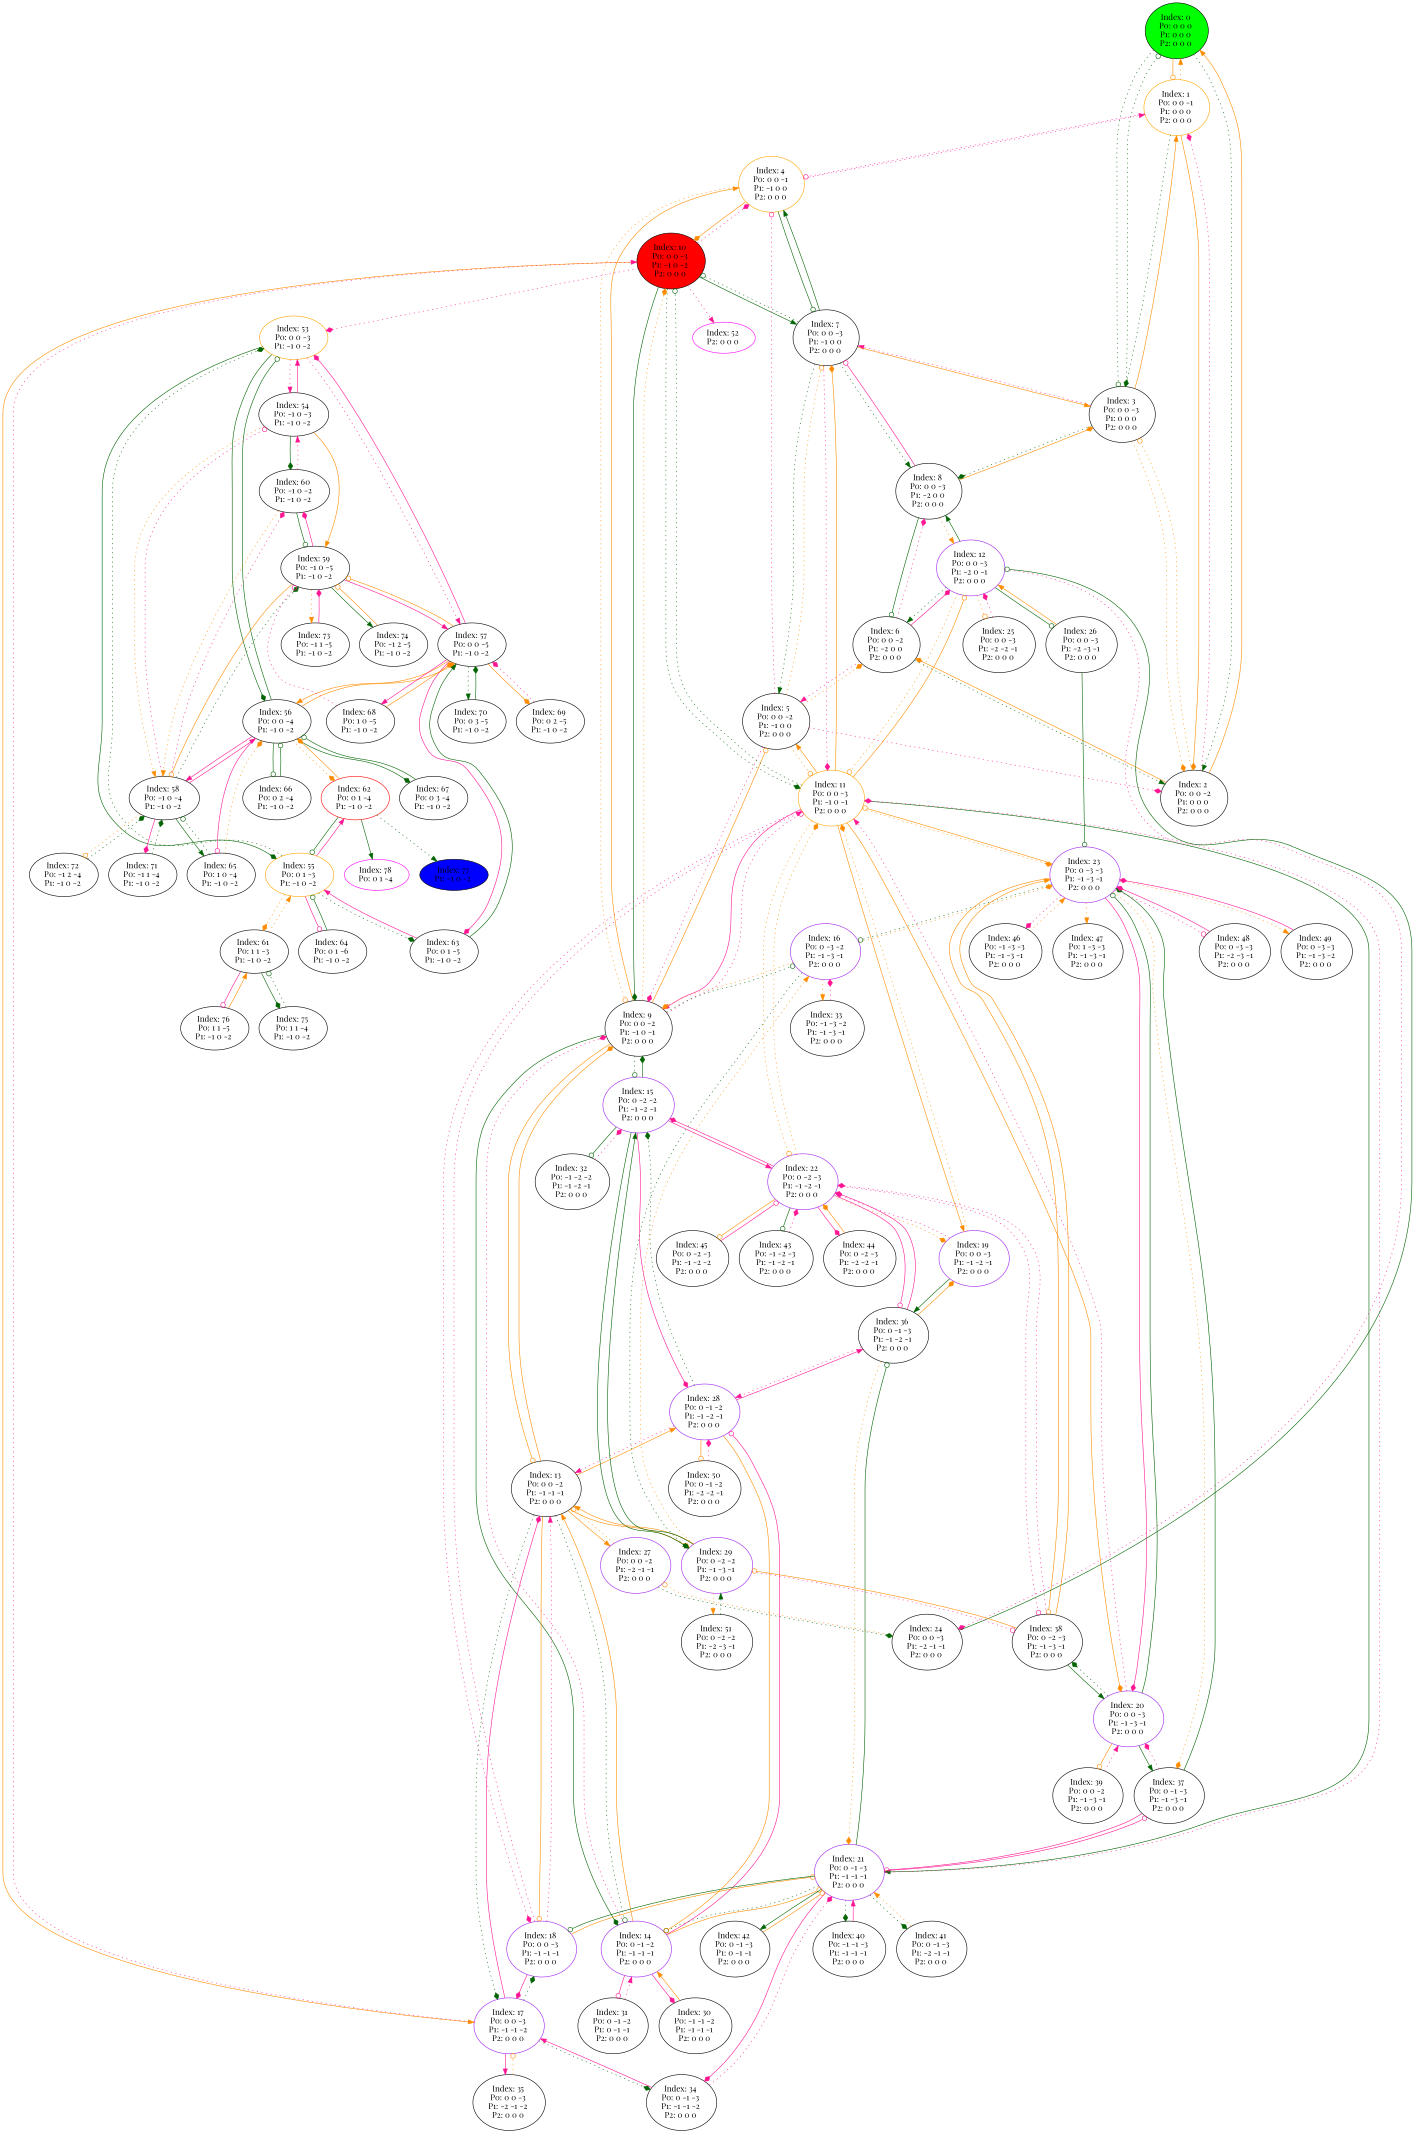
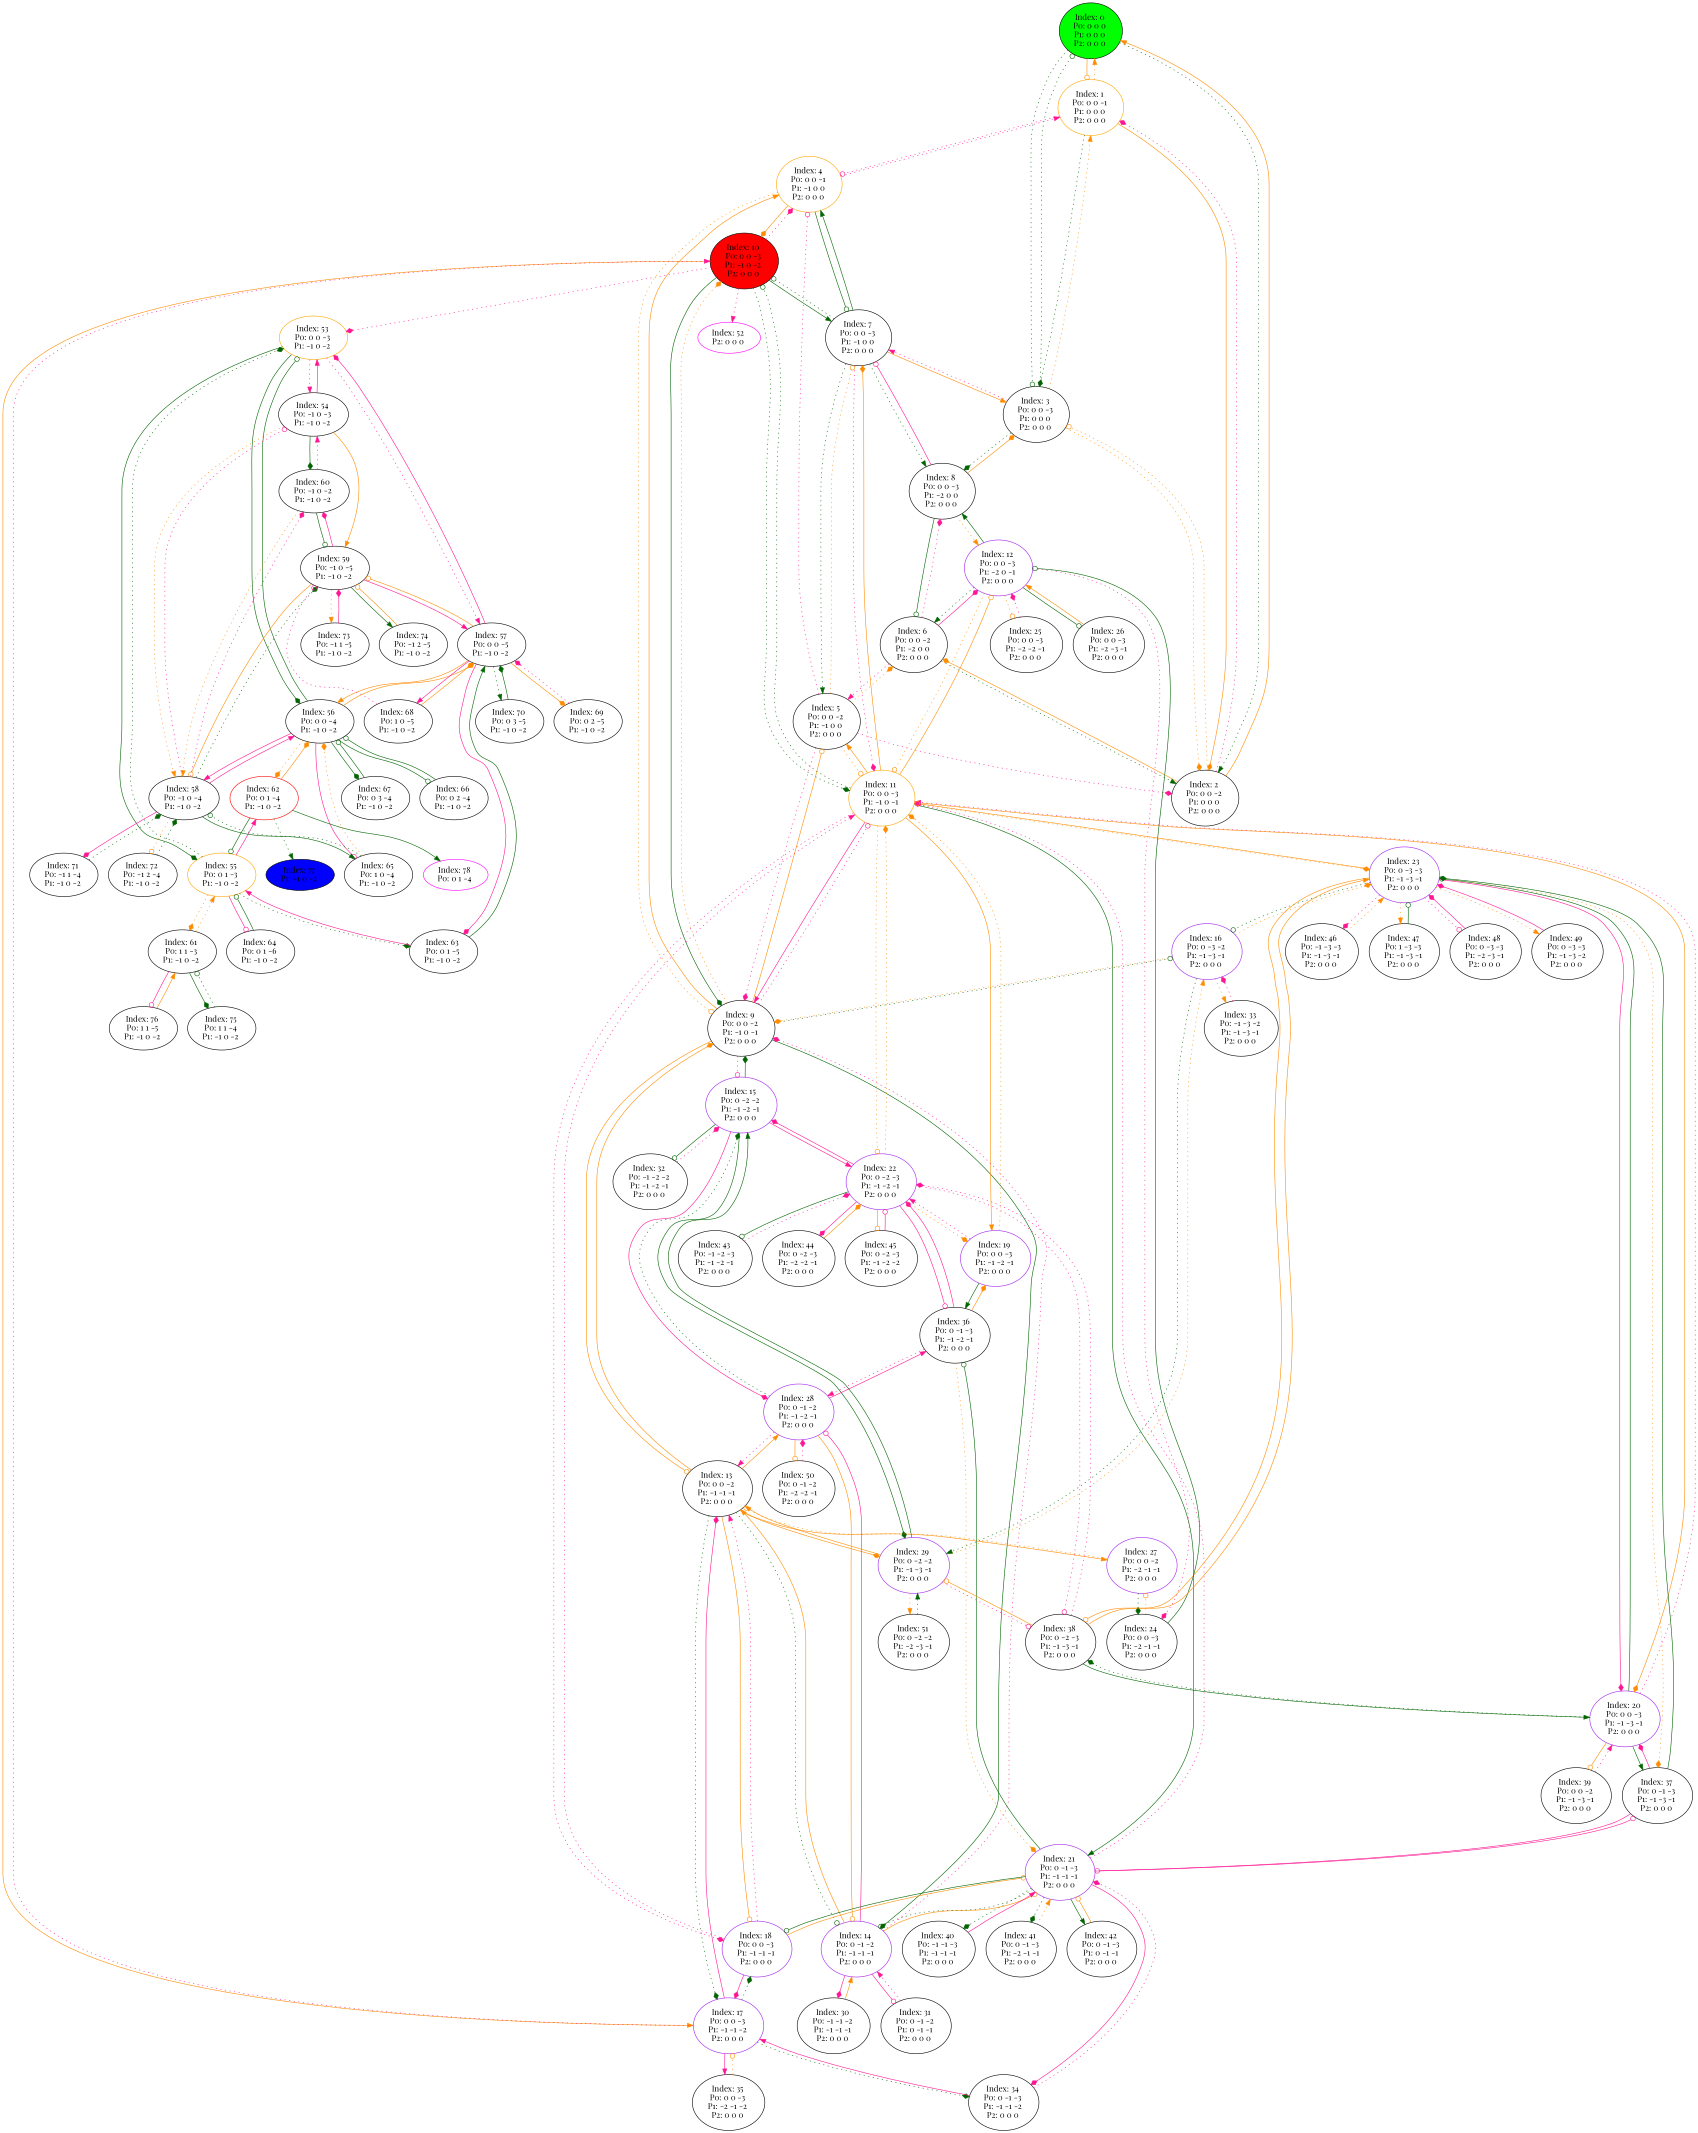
(1159, 266) -> (1074, 266)
(1083, 757) -> (1408, 916)
(635, 1064) -> (737, 1064)
(1154, 1759) -> (1646, 1760)
